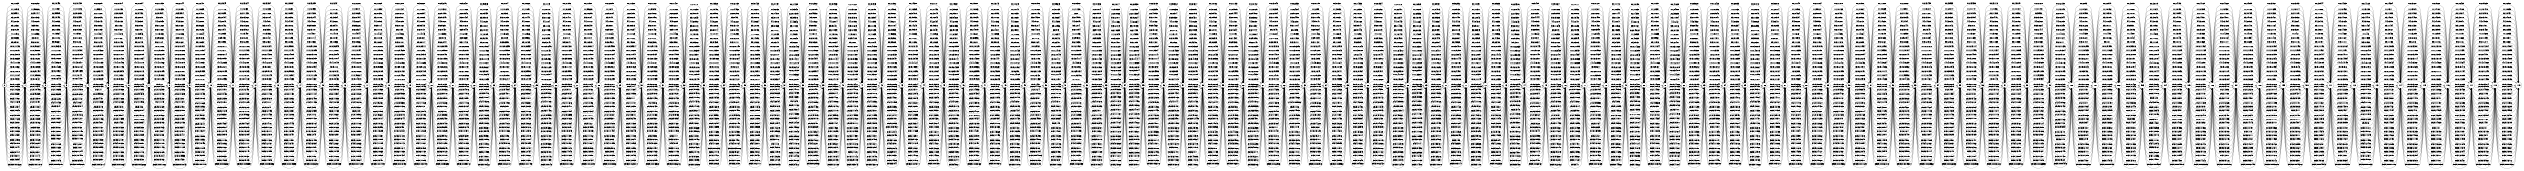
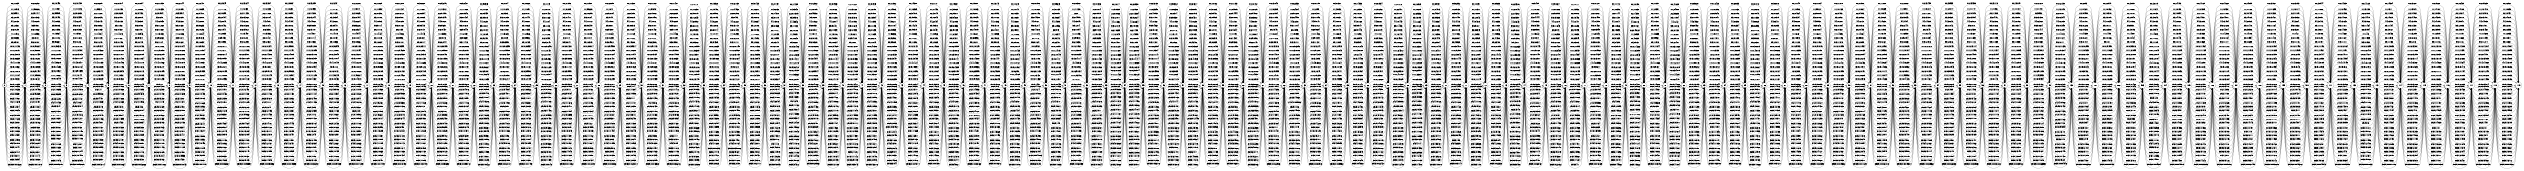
(2072, 85) -> (2072, 85)
(2354, 85) -> (2354, 85)
